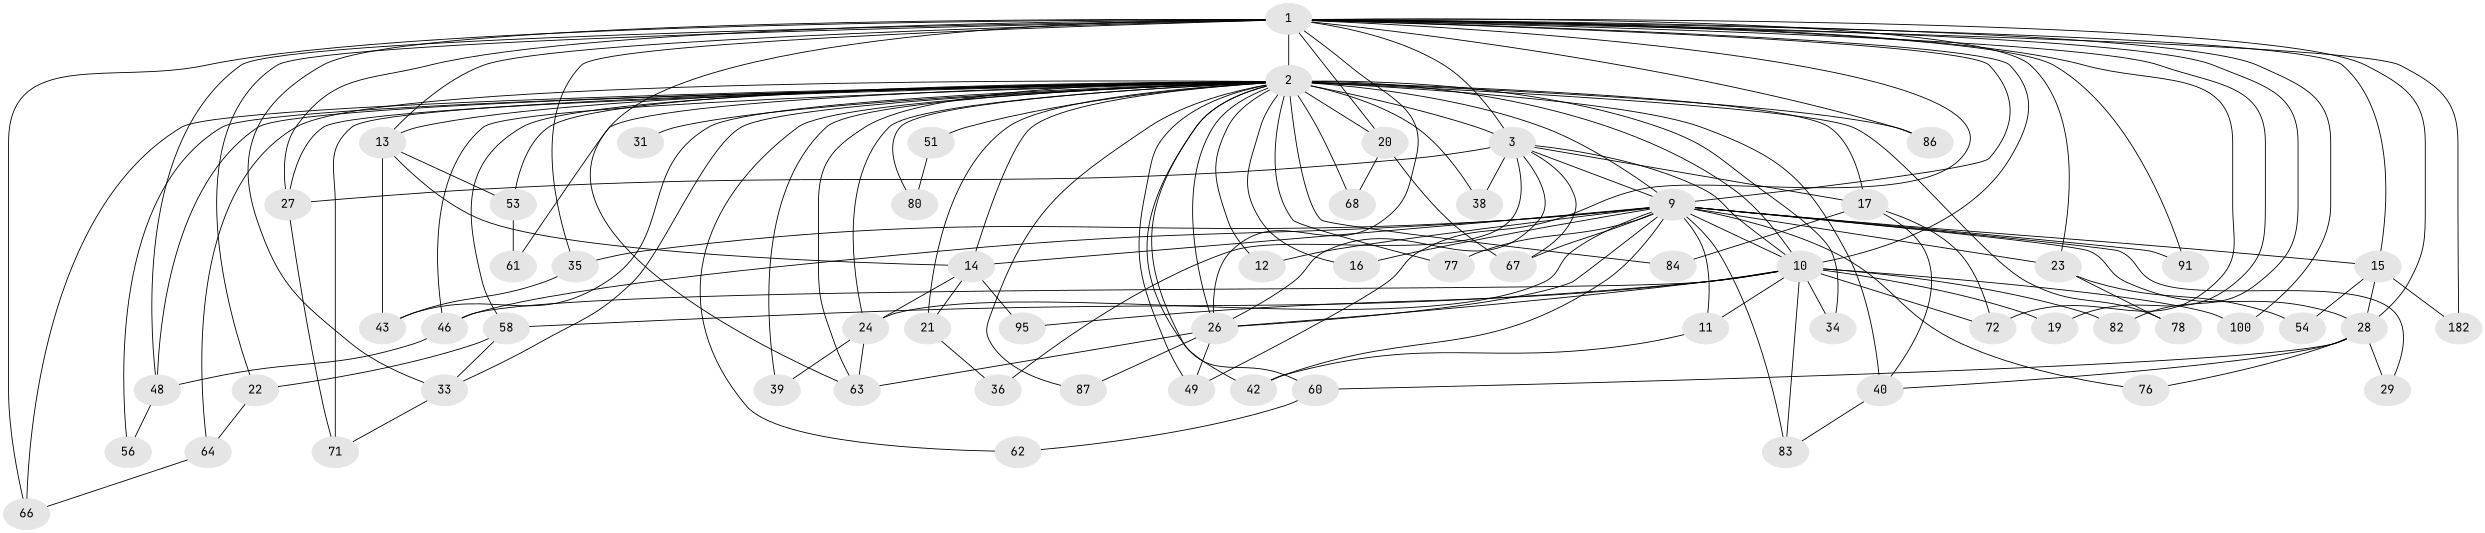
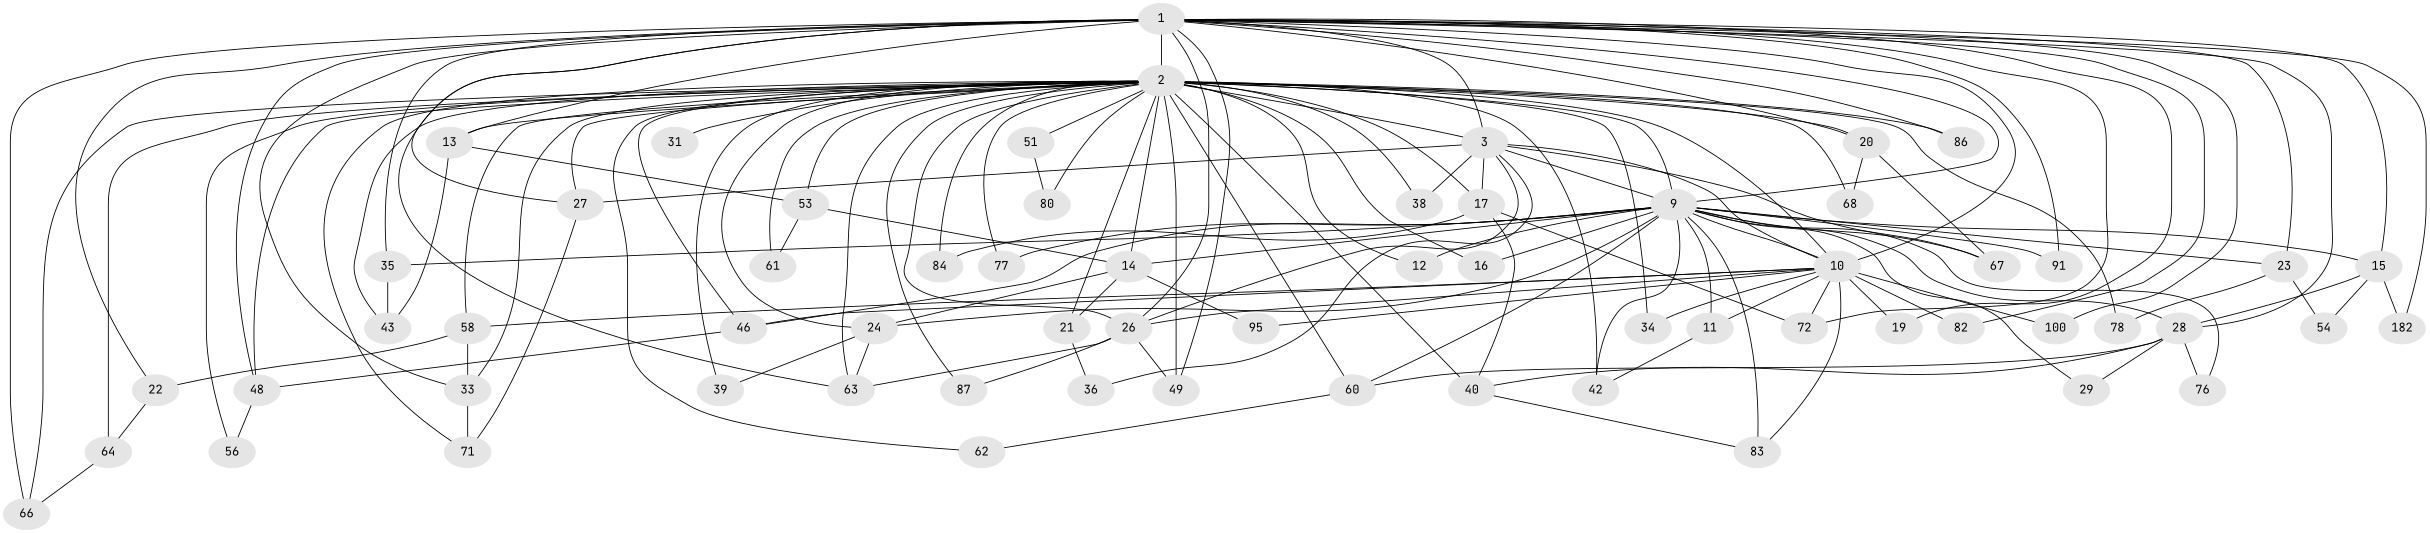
(688, 252) -> (967, 236)
(1460, 306) -> (1519, 307)
